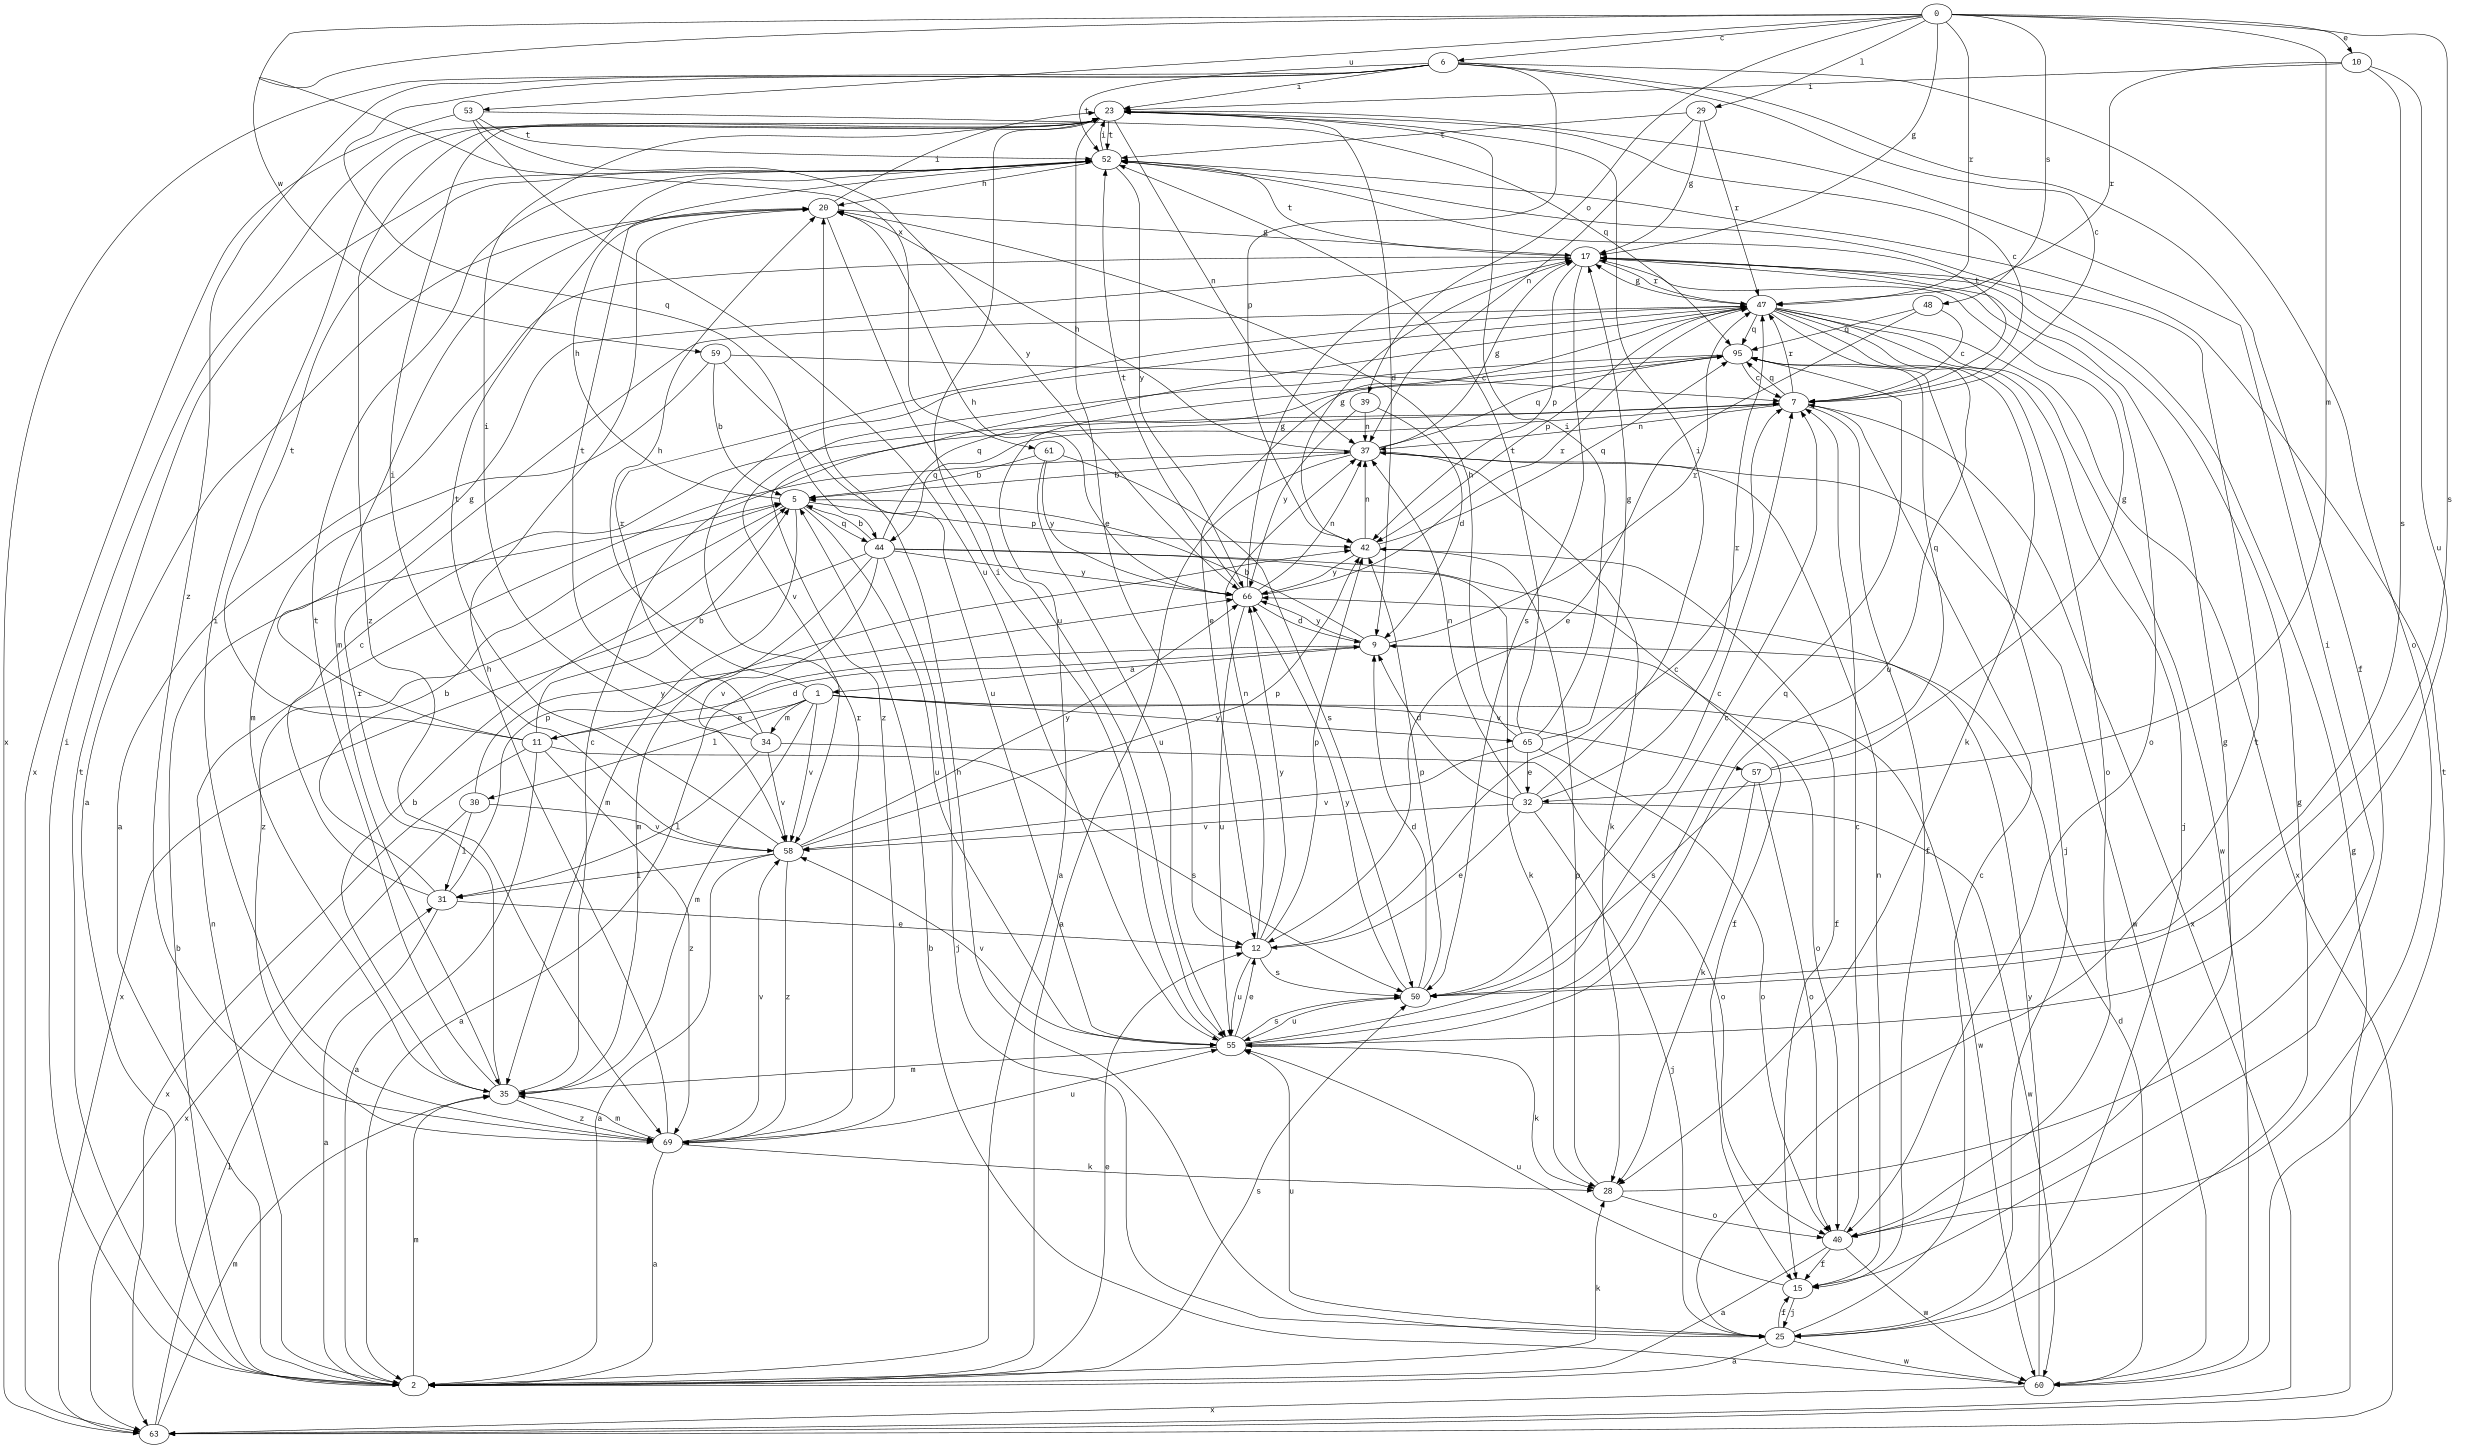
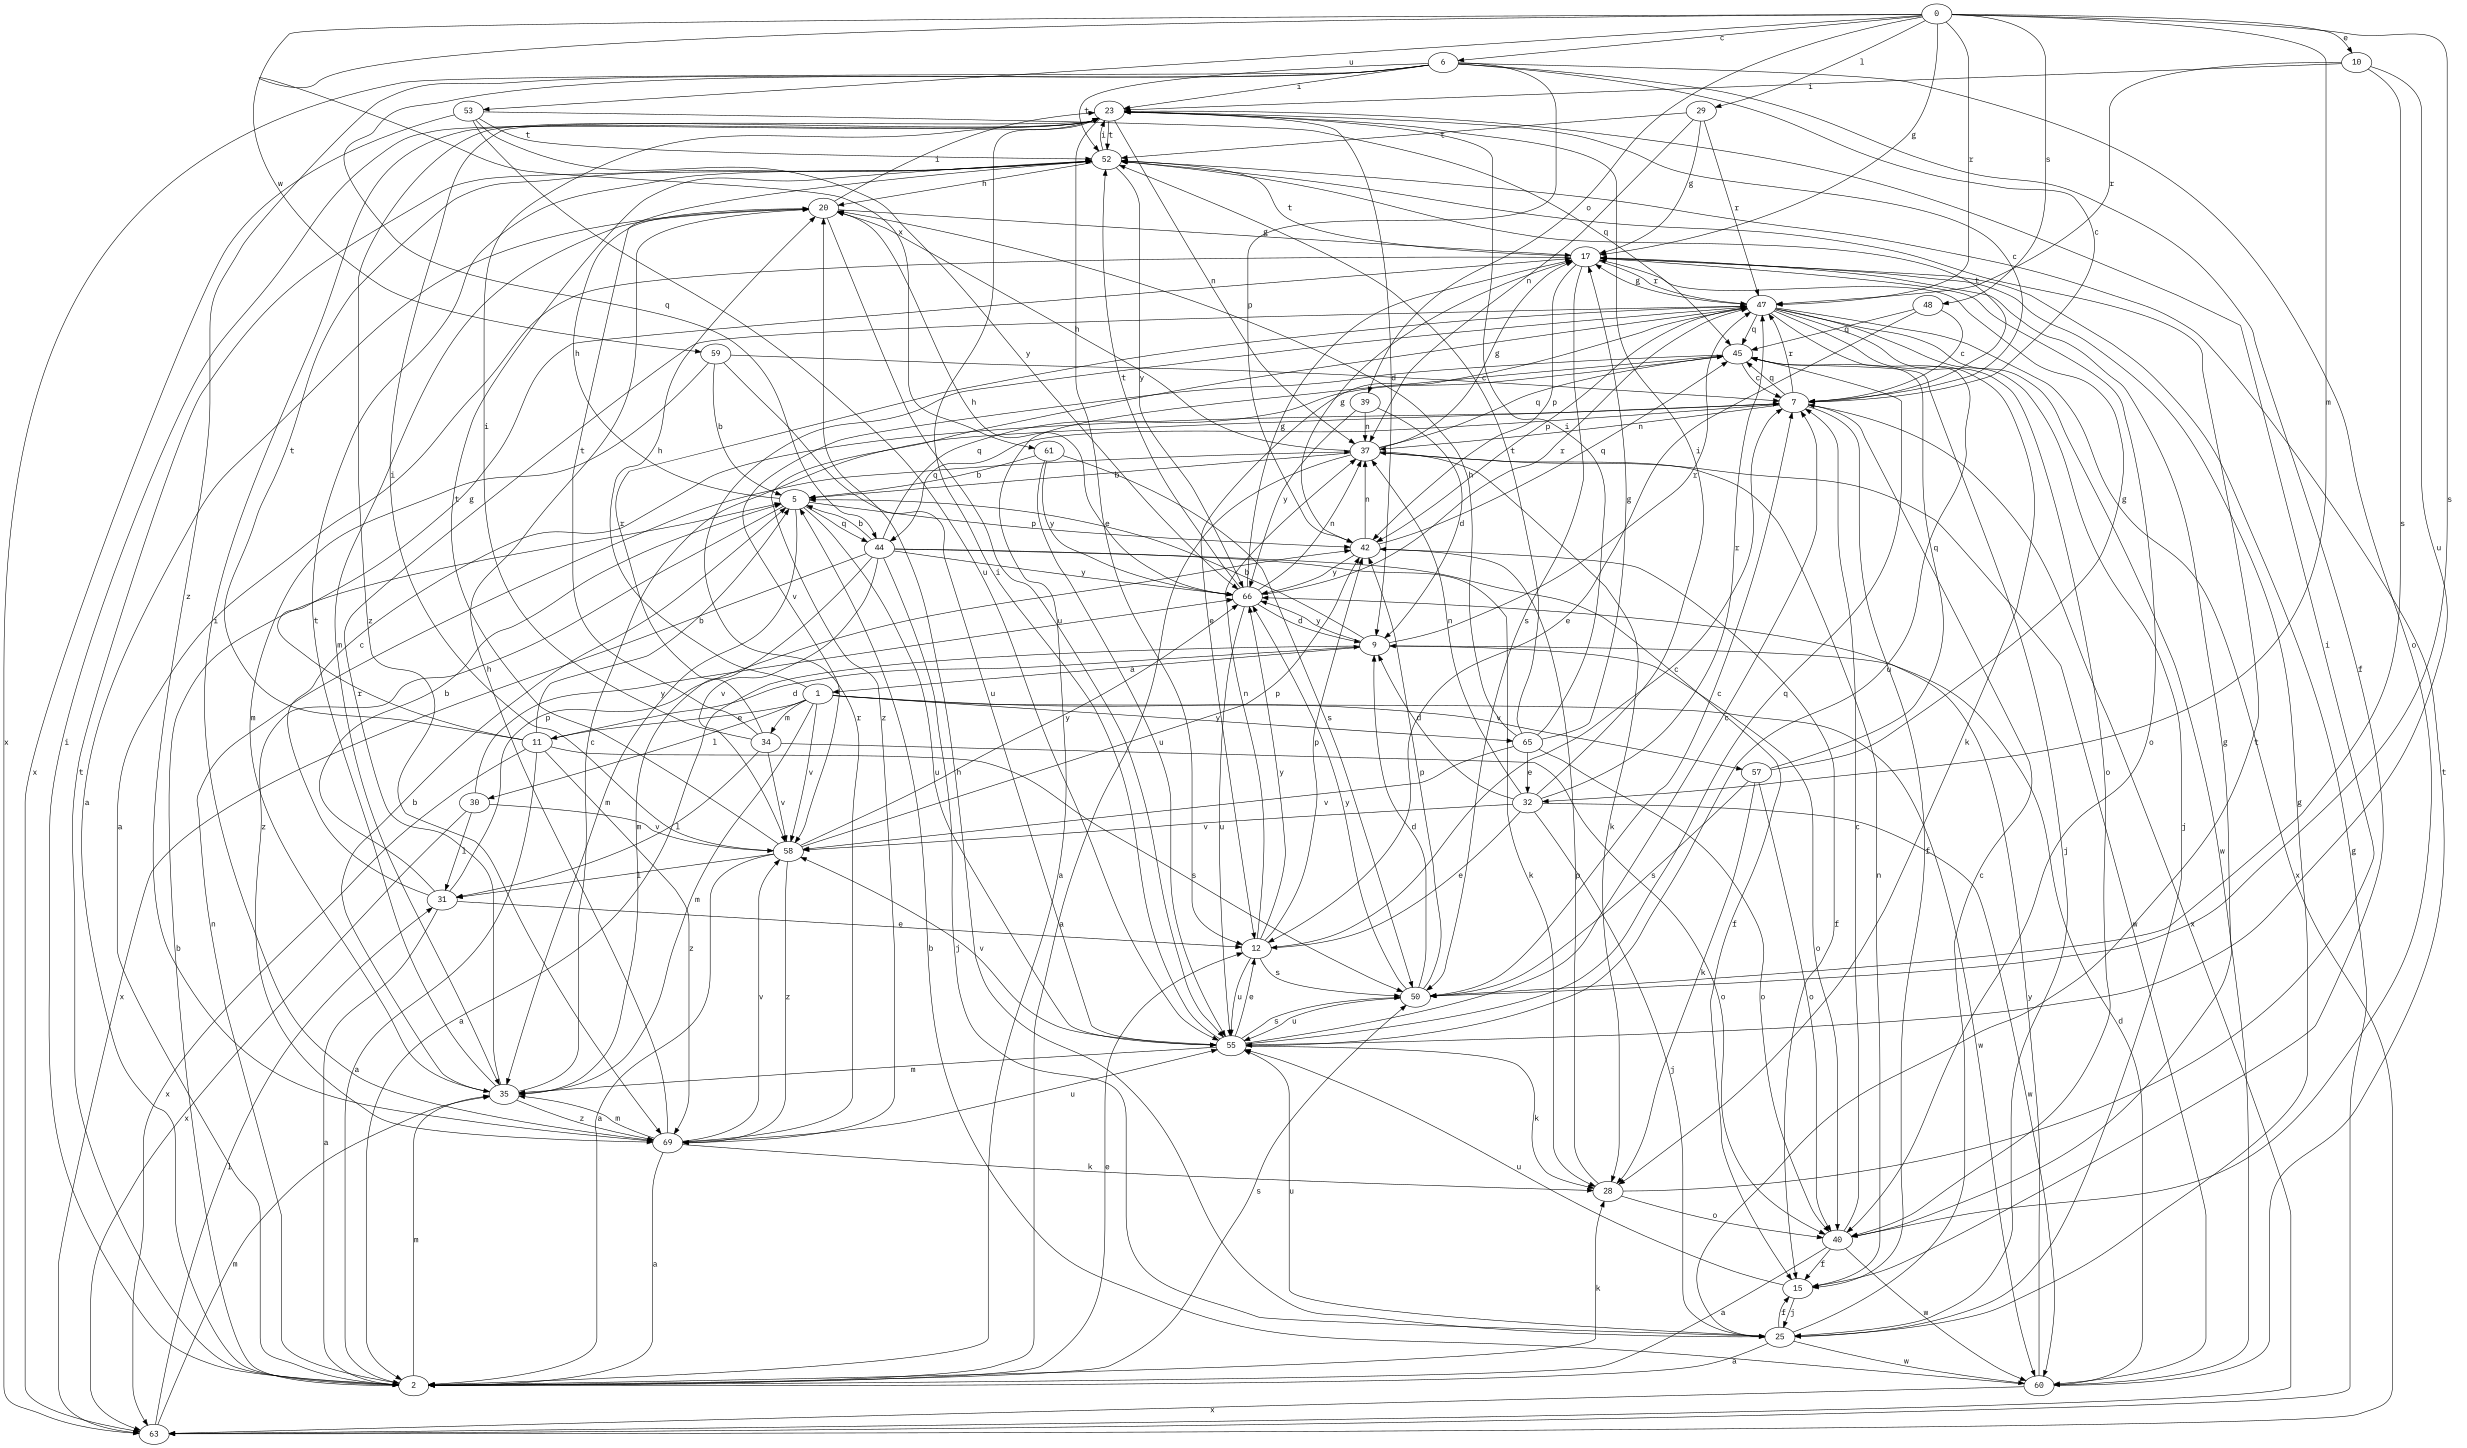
(1738, 354) -> (1738, 354)
